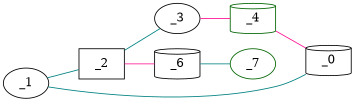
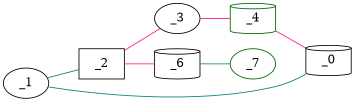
(142, 39) -> (142, 39)
